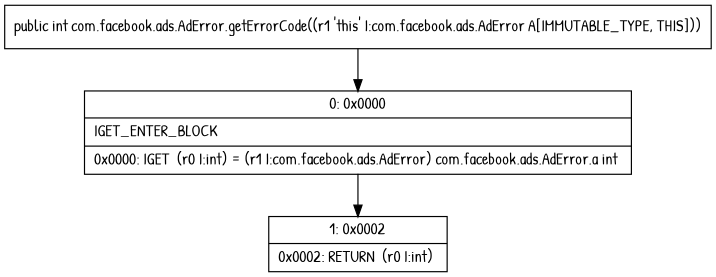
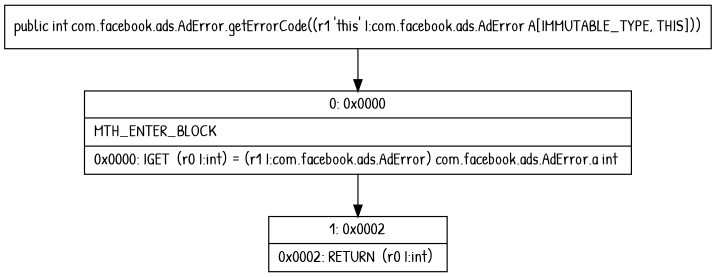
(156, 131) -> (156, 131)
